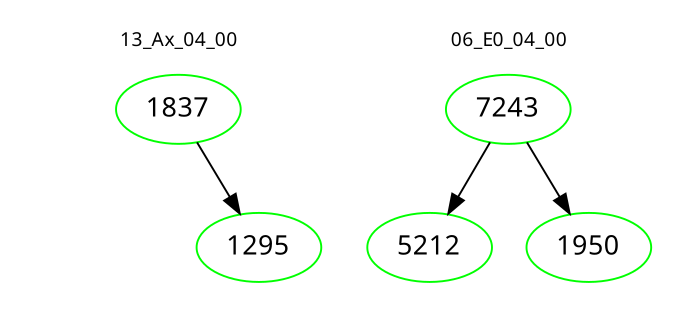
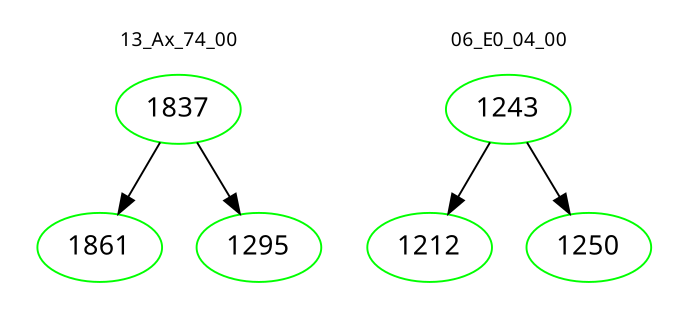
(179, 41) -> (179, 41)
(508, 109) -> (508, 109)
none -> (100, 247)
(430, 247) -> (430, 247)
(589, 247) -> (589, 247)
